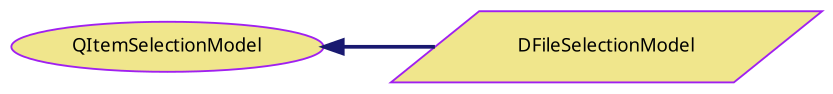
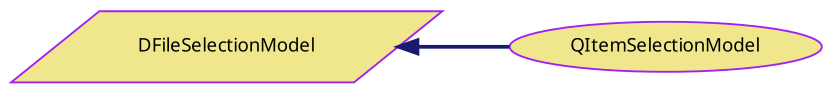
(389, 47) -> (464, 47)
